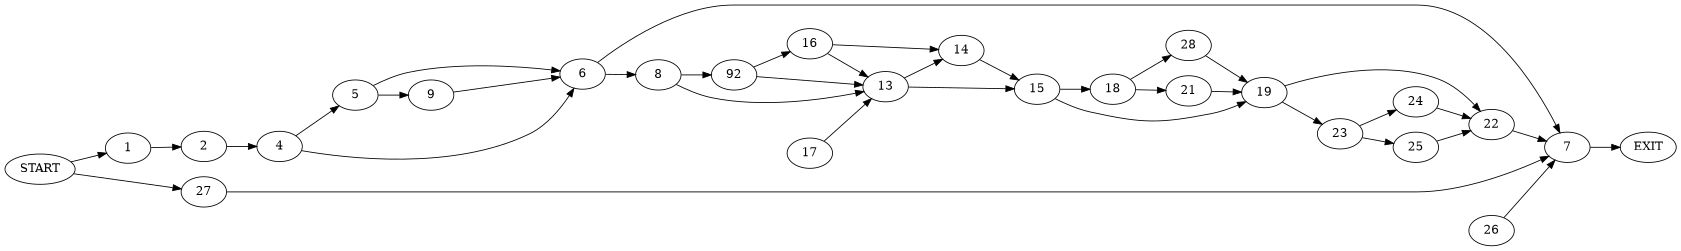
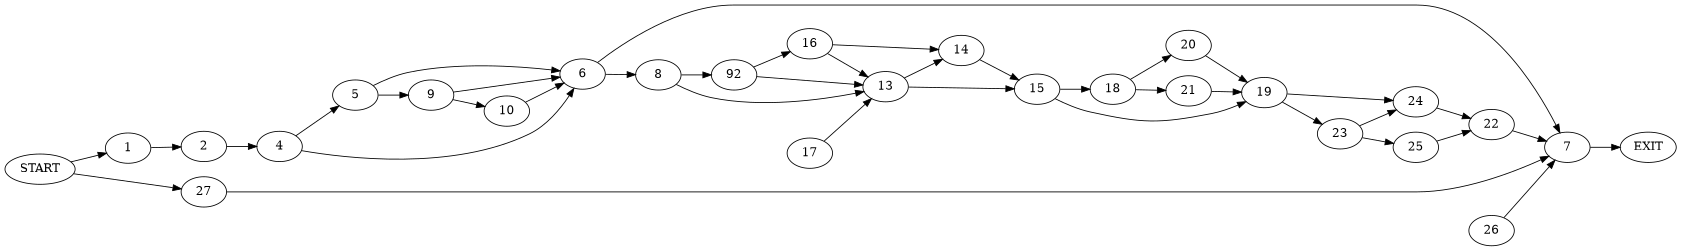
(1189, 45) -> (1189, 45)
(1384, 70) -> (1336, 97)
none -> (507, 111)
